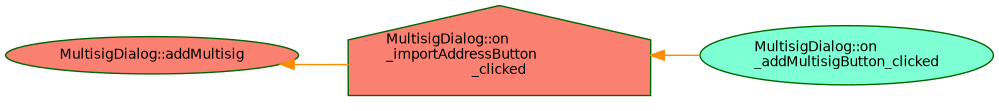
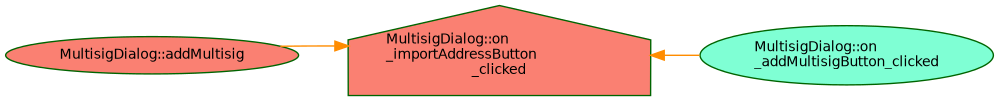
(322, 65) -> (308, 46)
